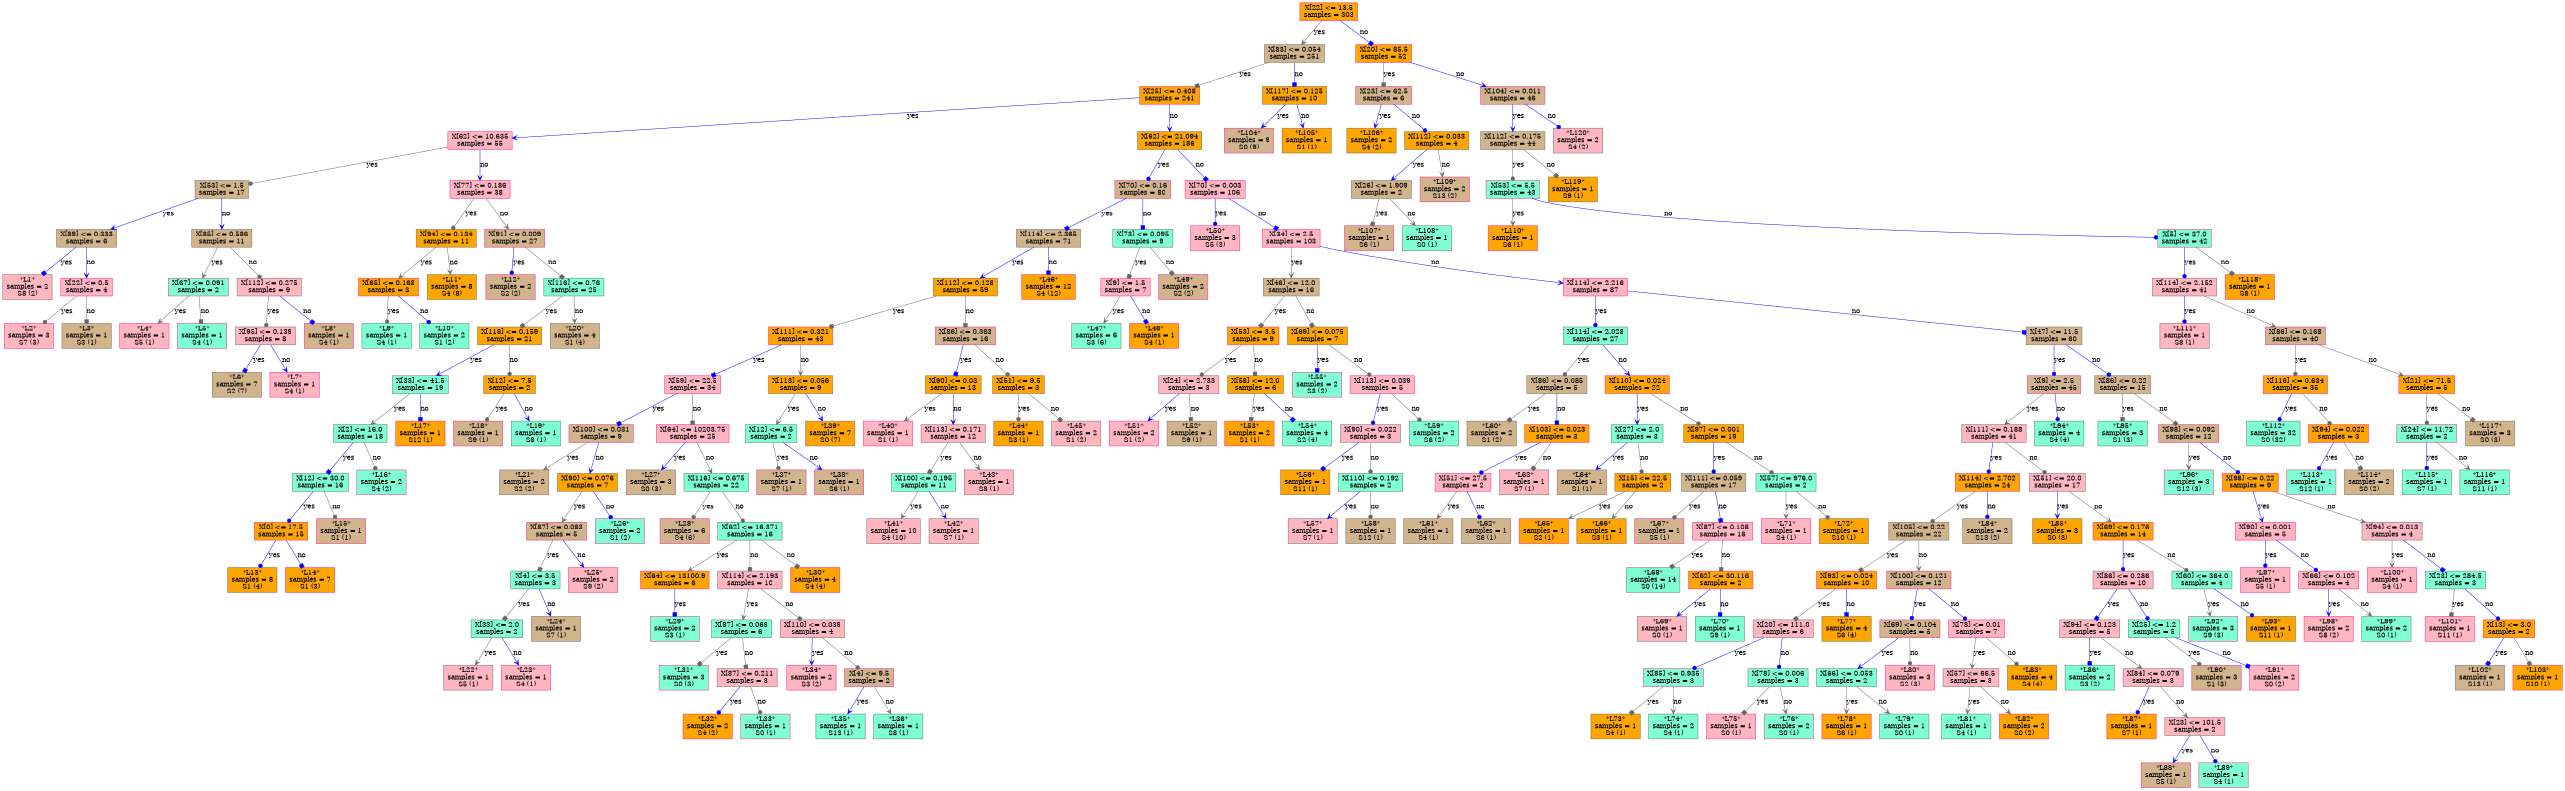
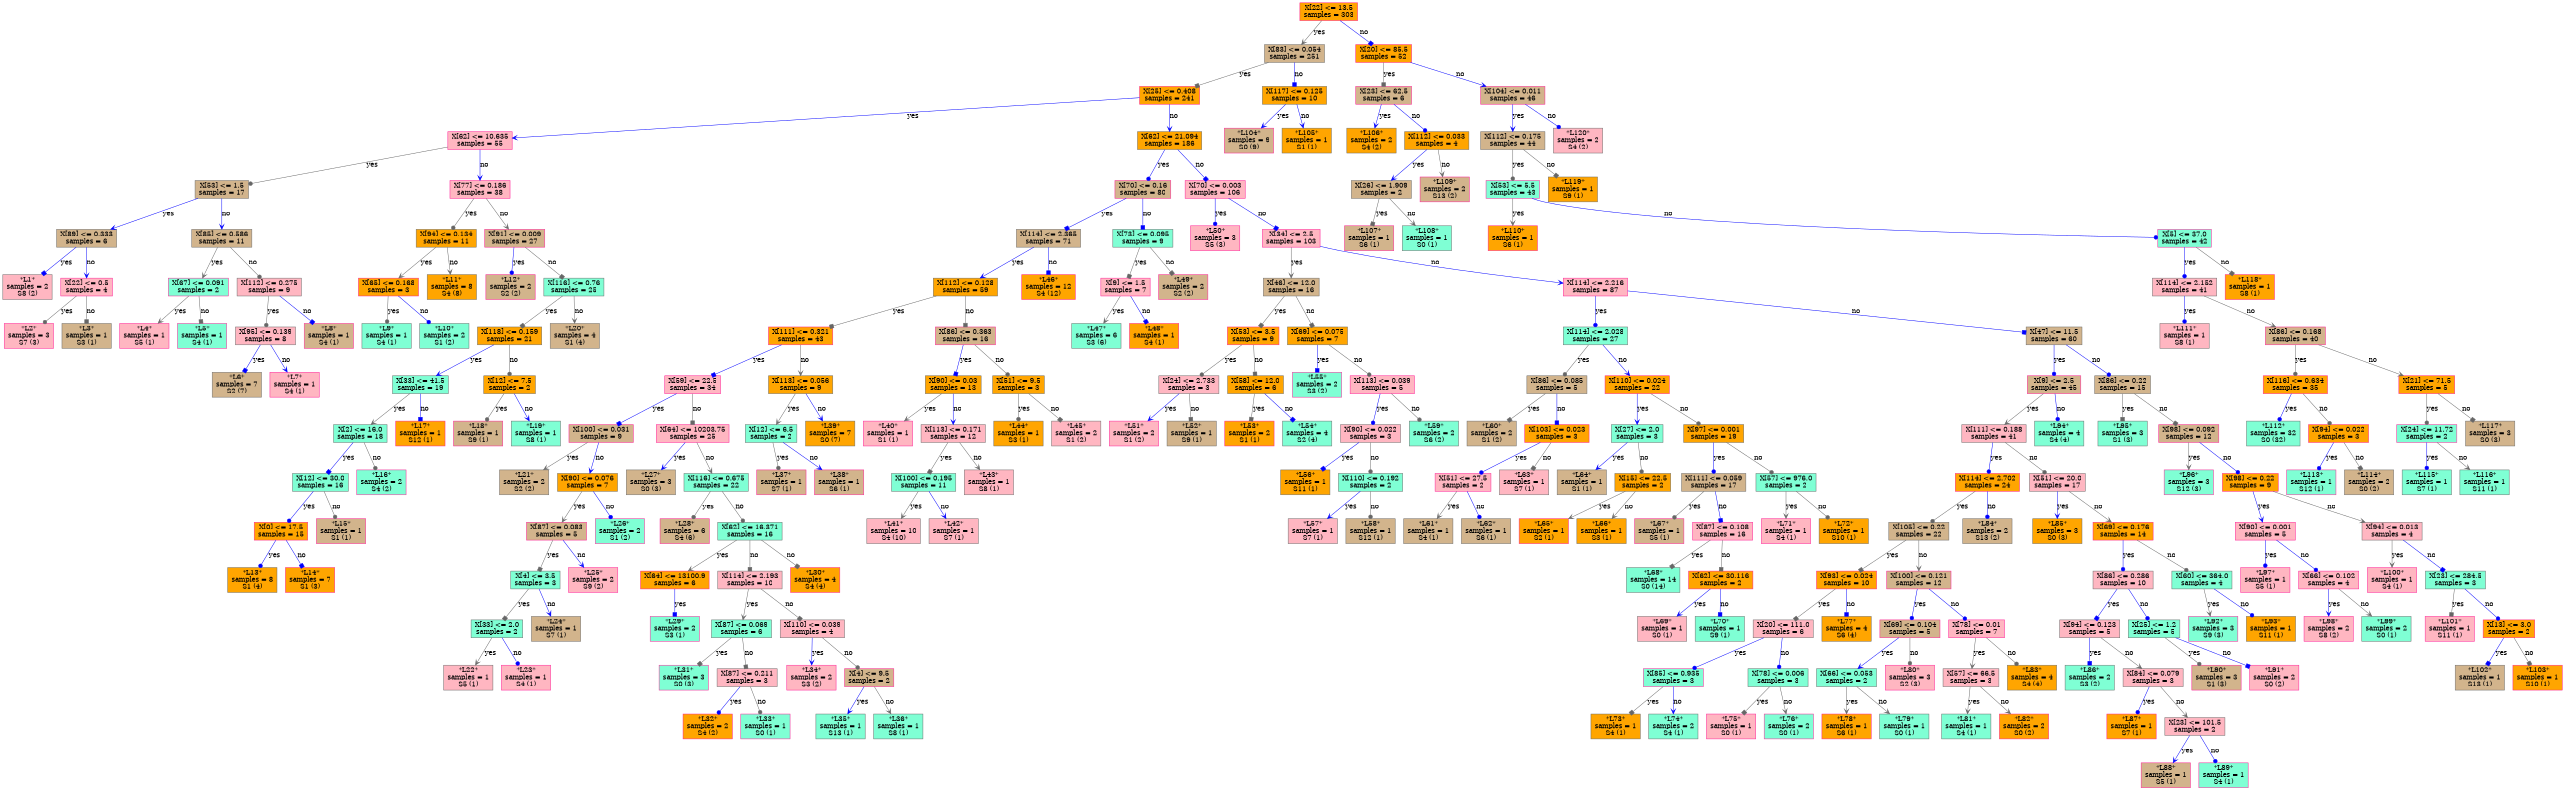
(509, 649) -> (509, 649)
(1673, 698) -> (1673, 698)
